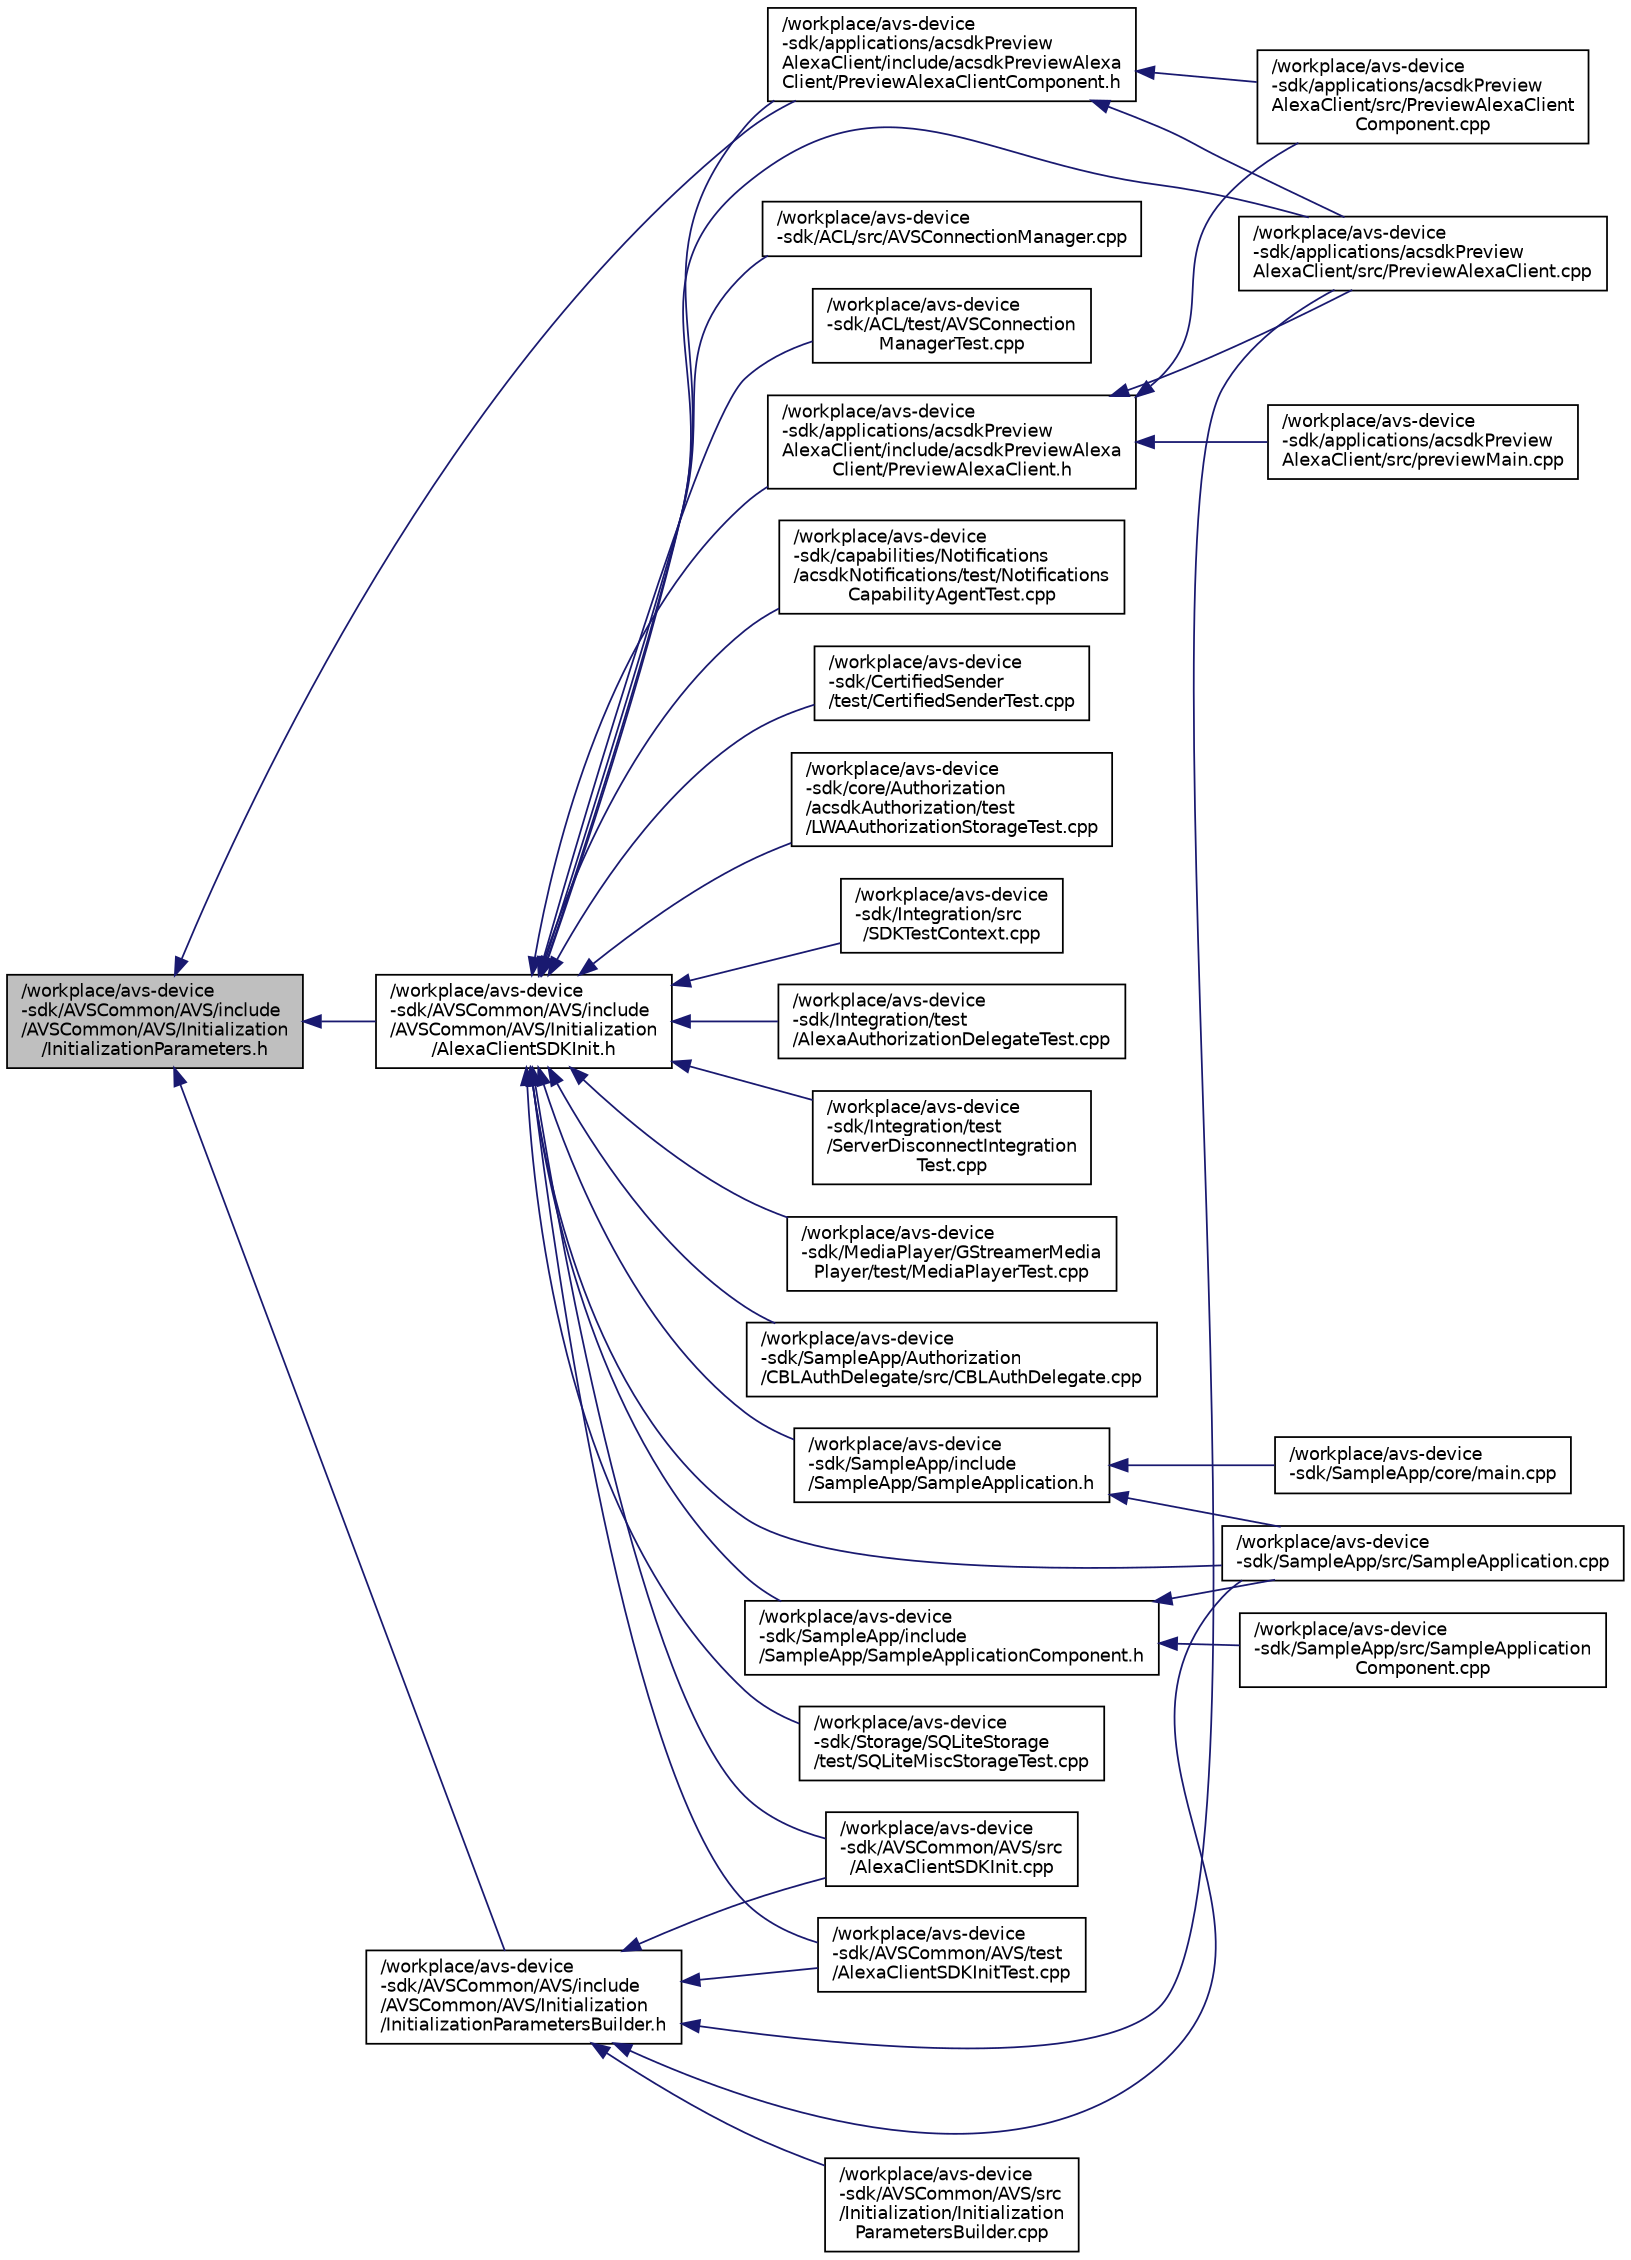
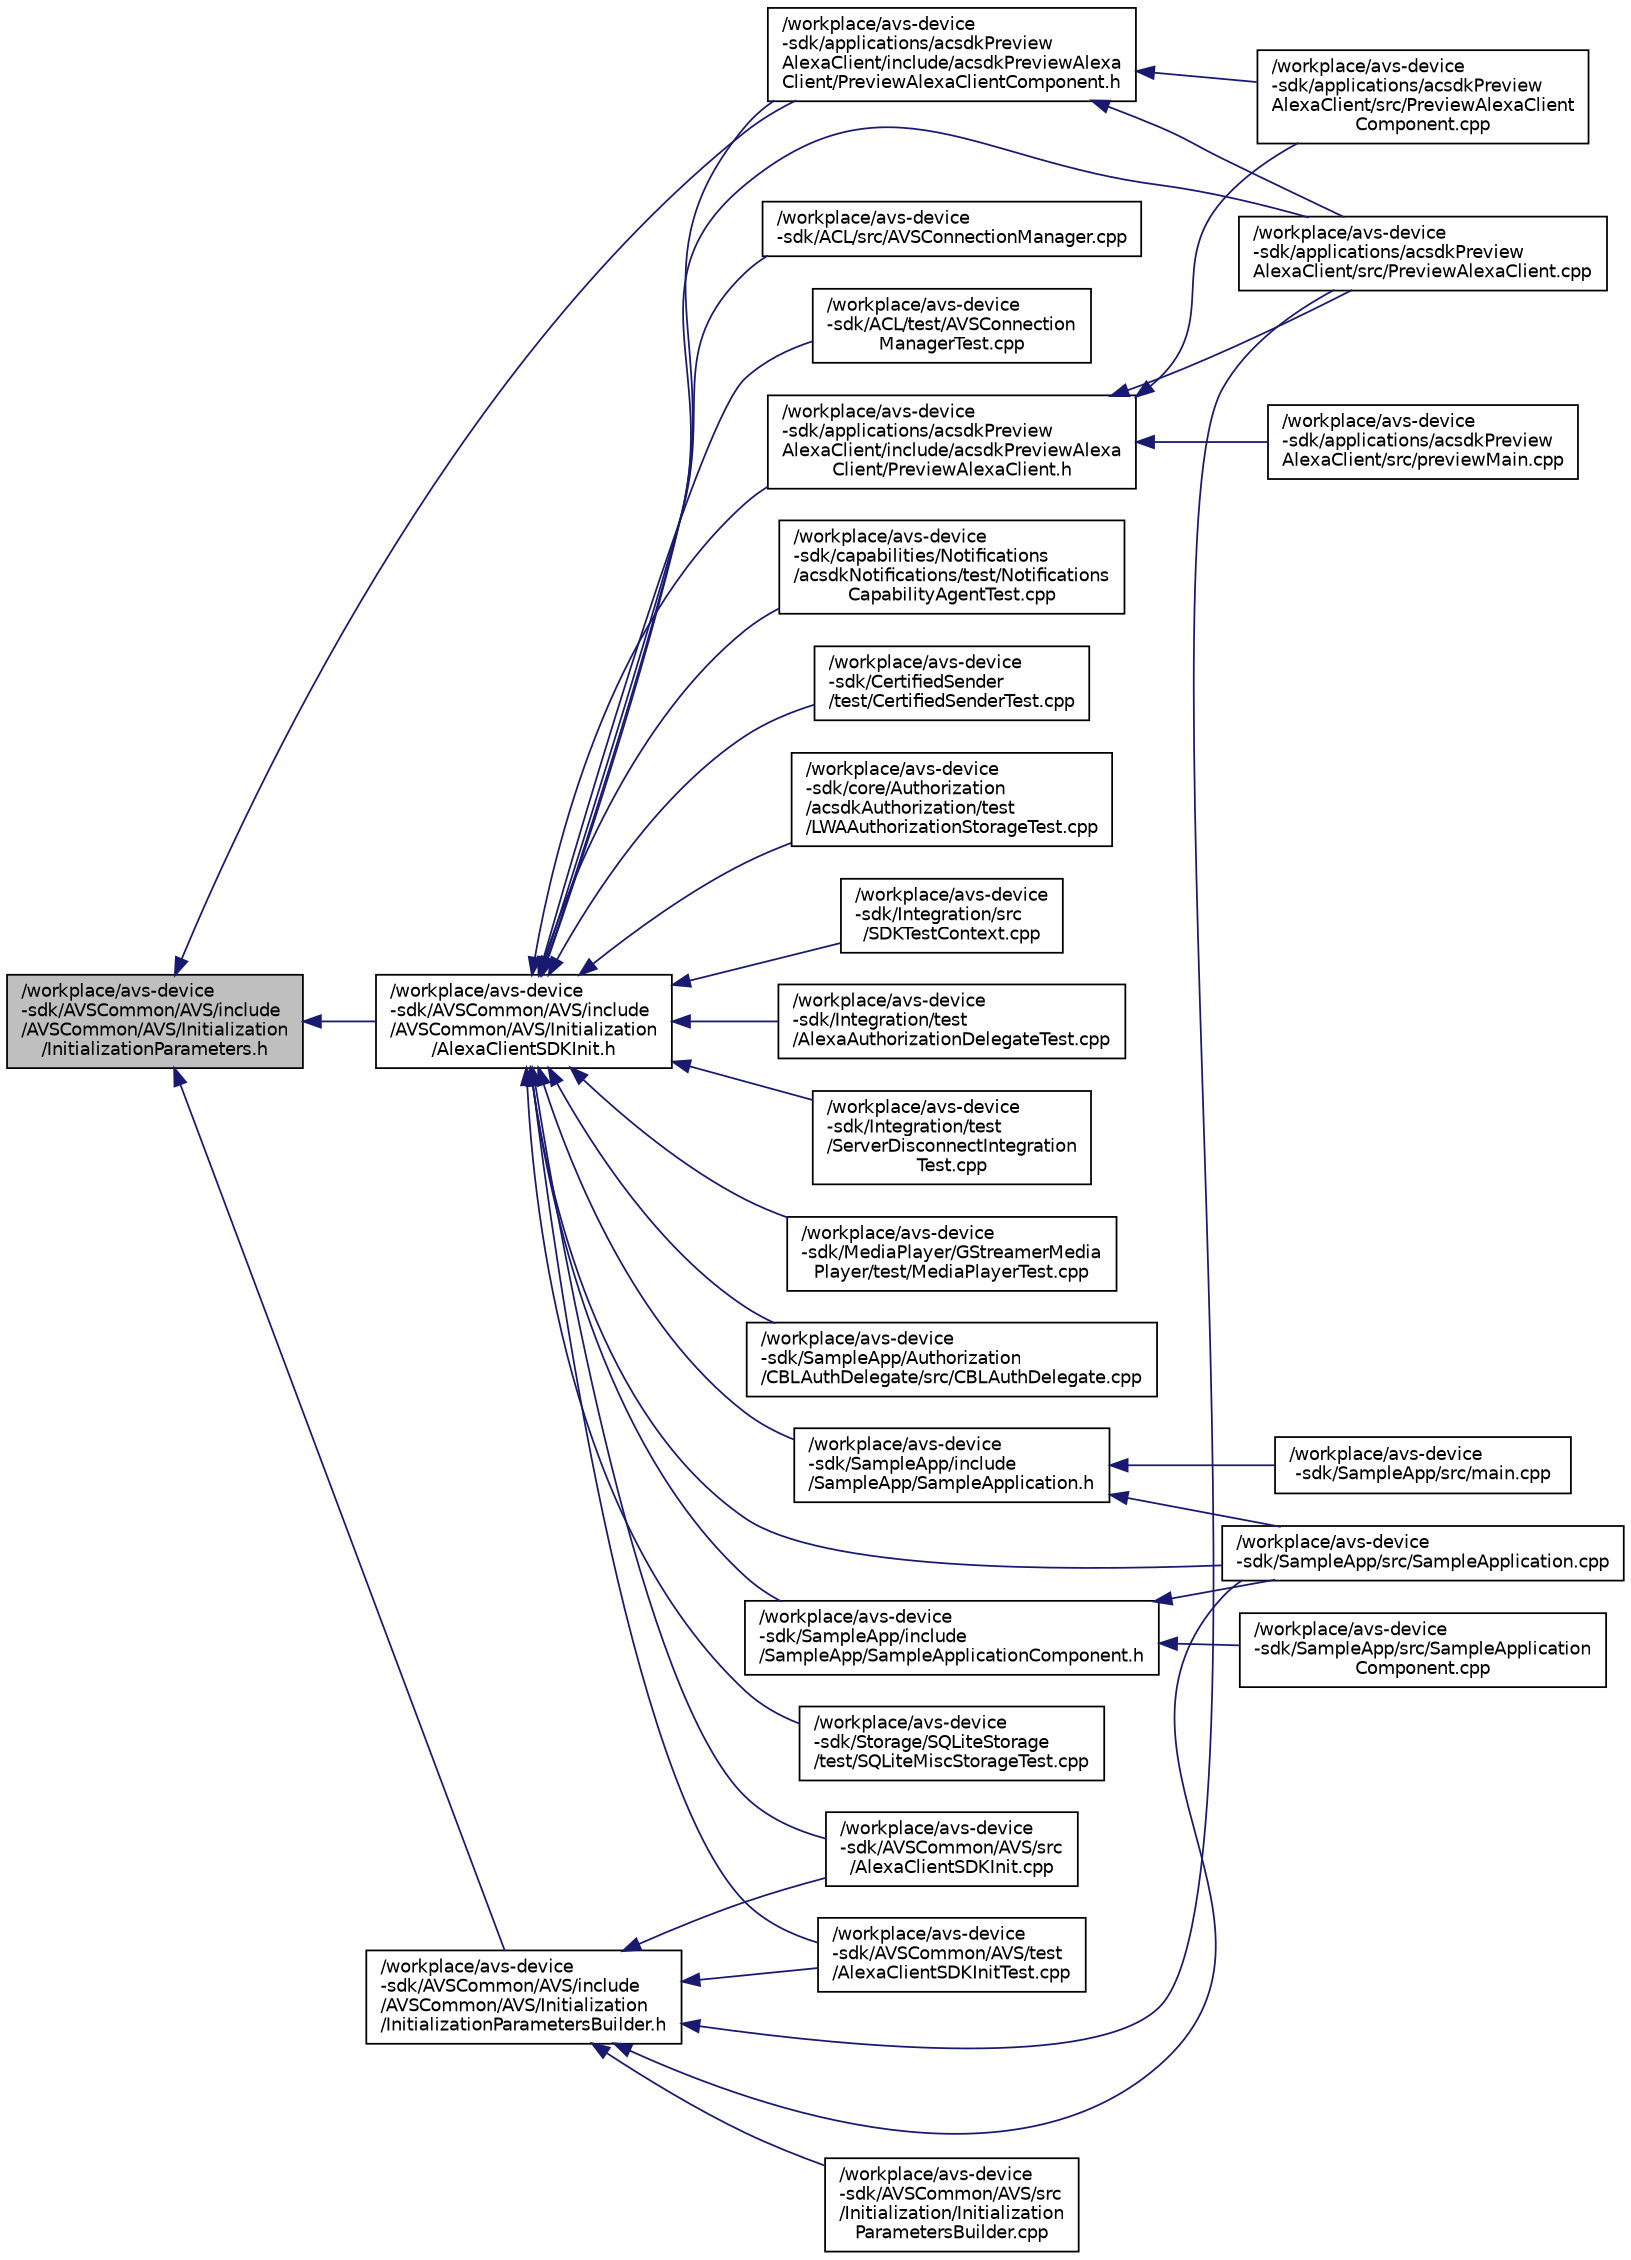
(1423, 1465) -> (1423, 1465)
